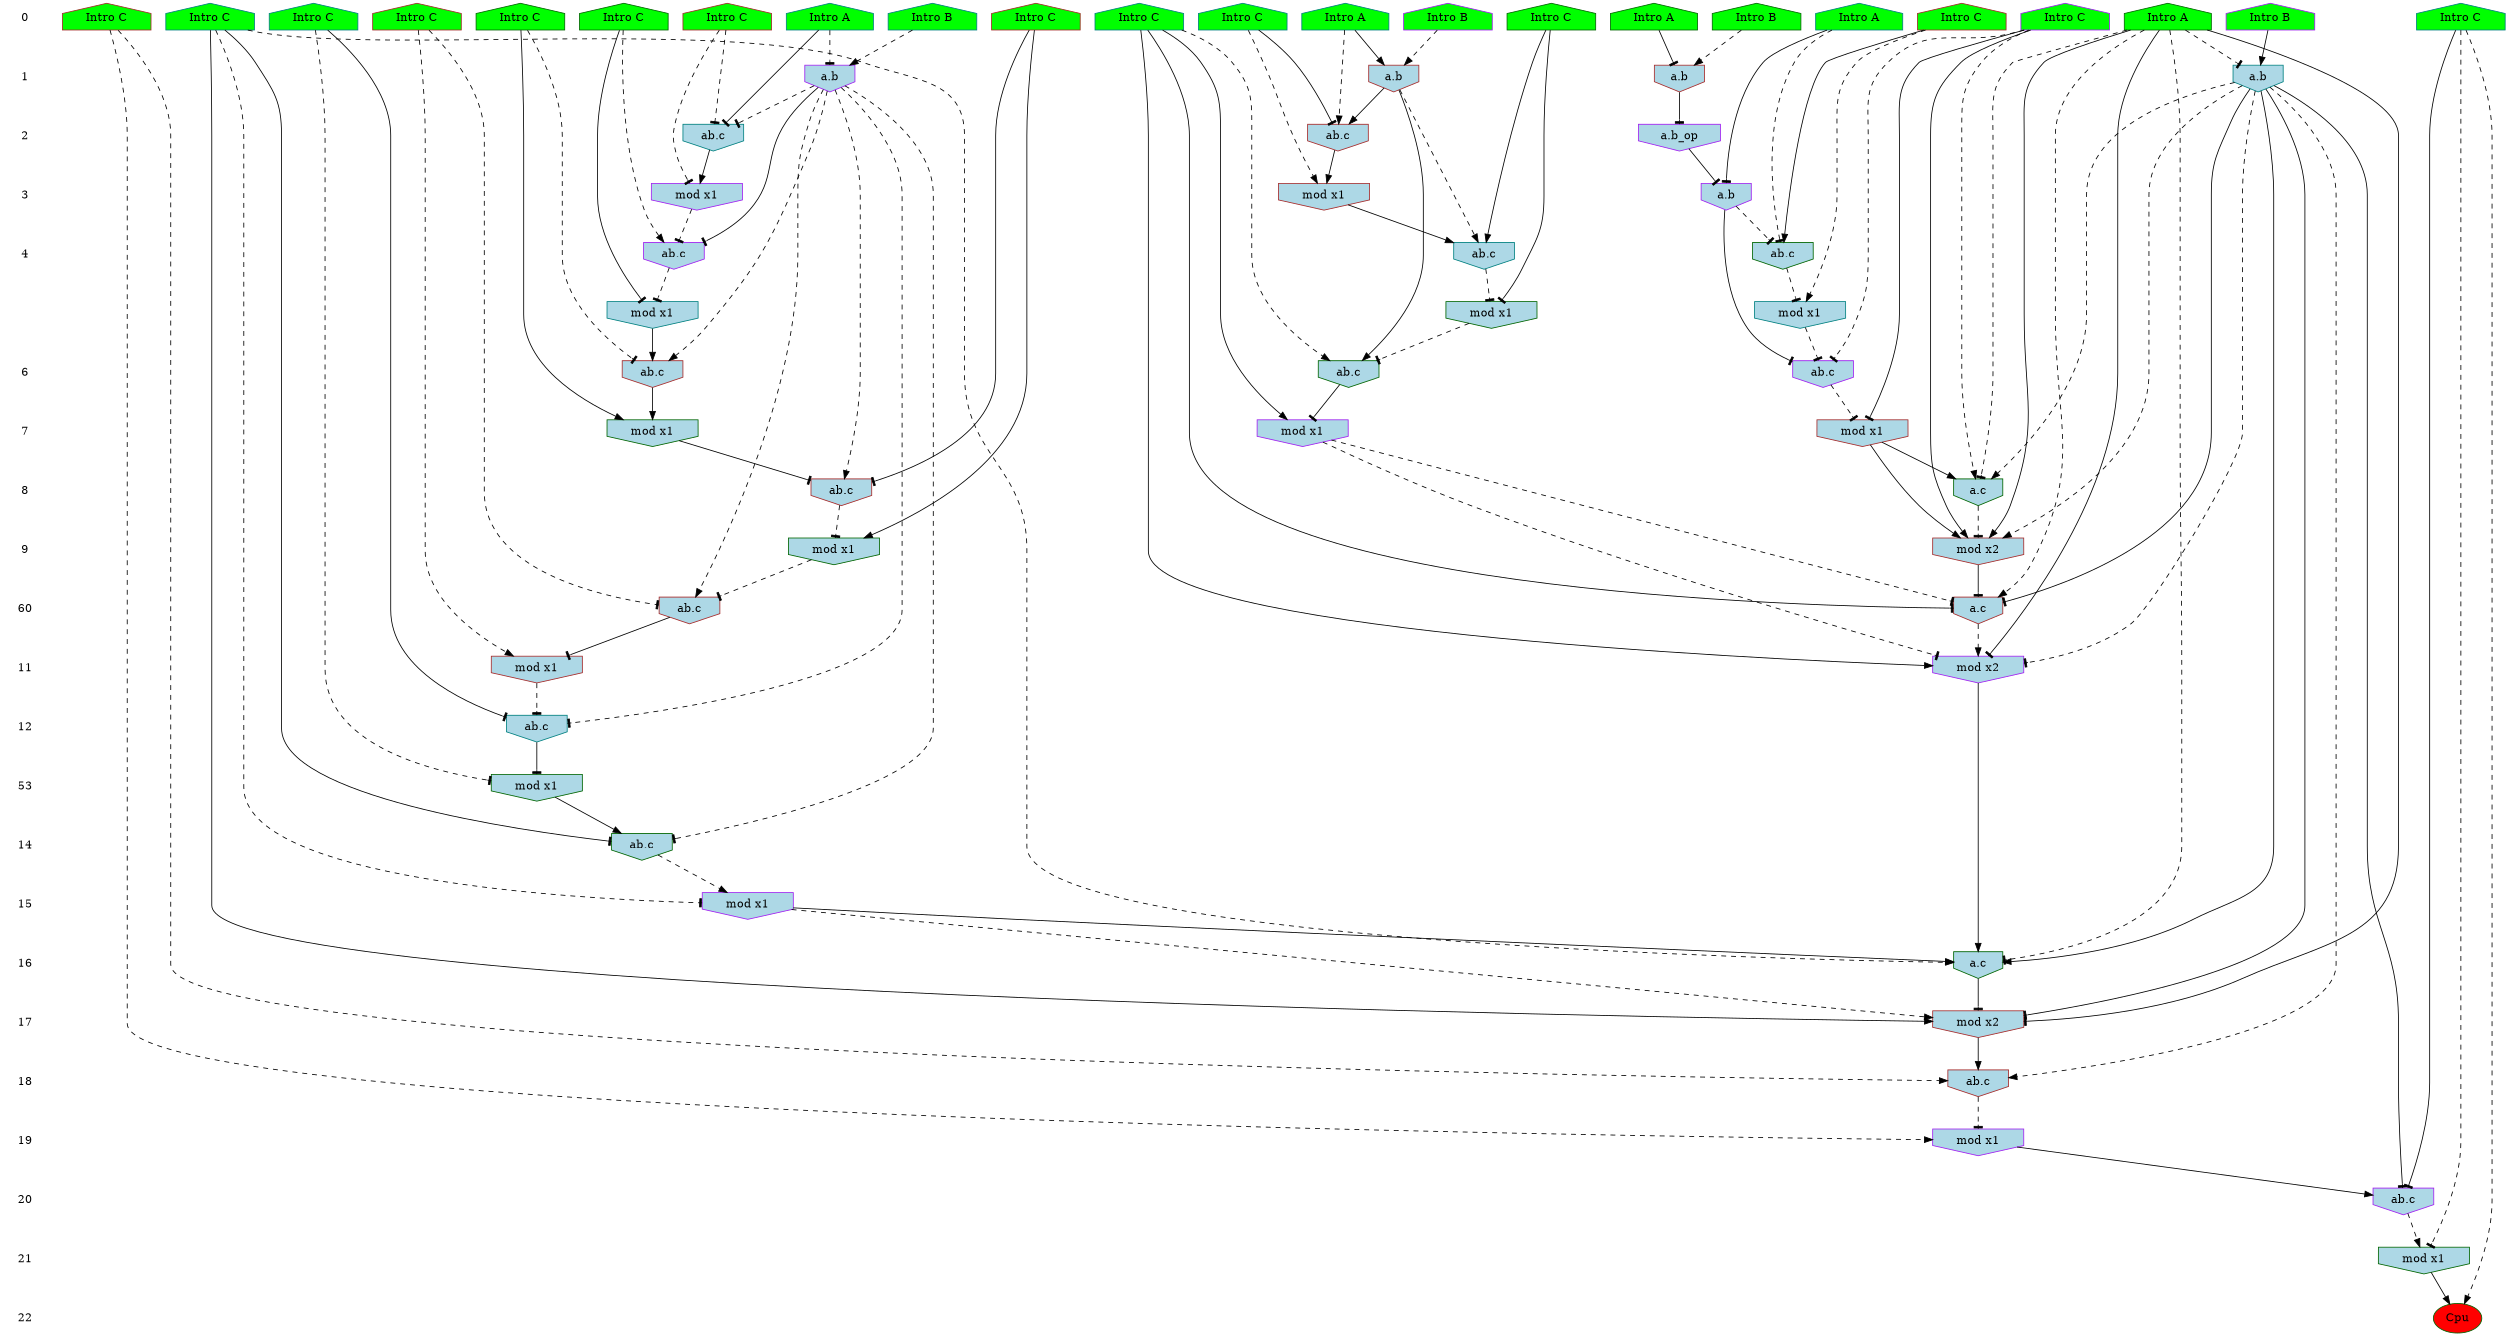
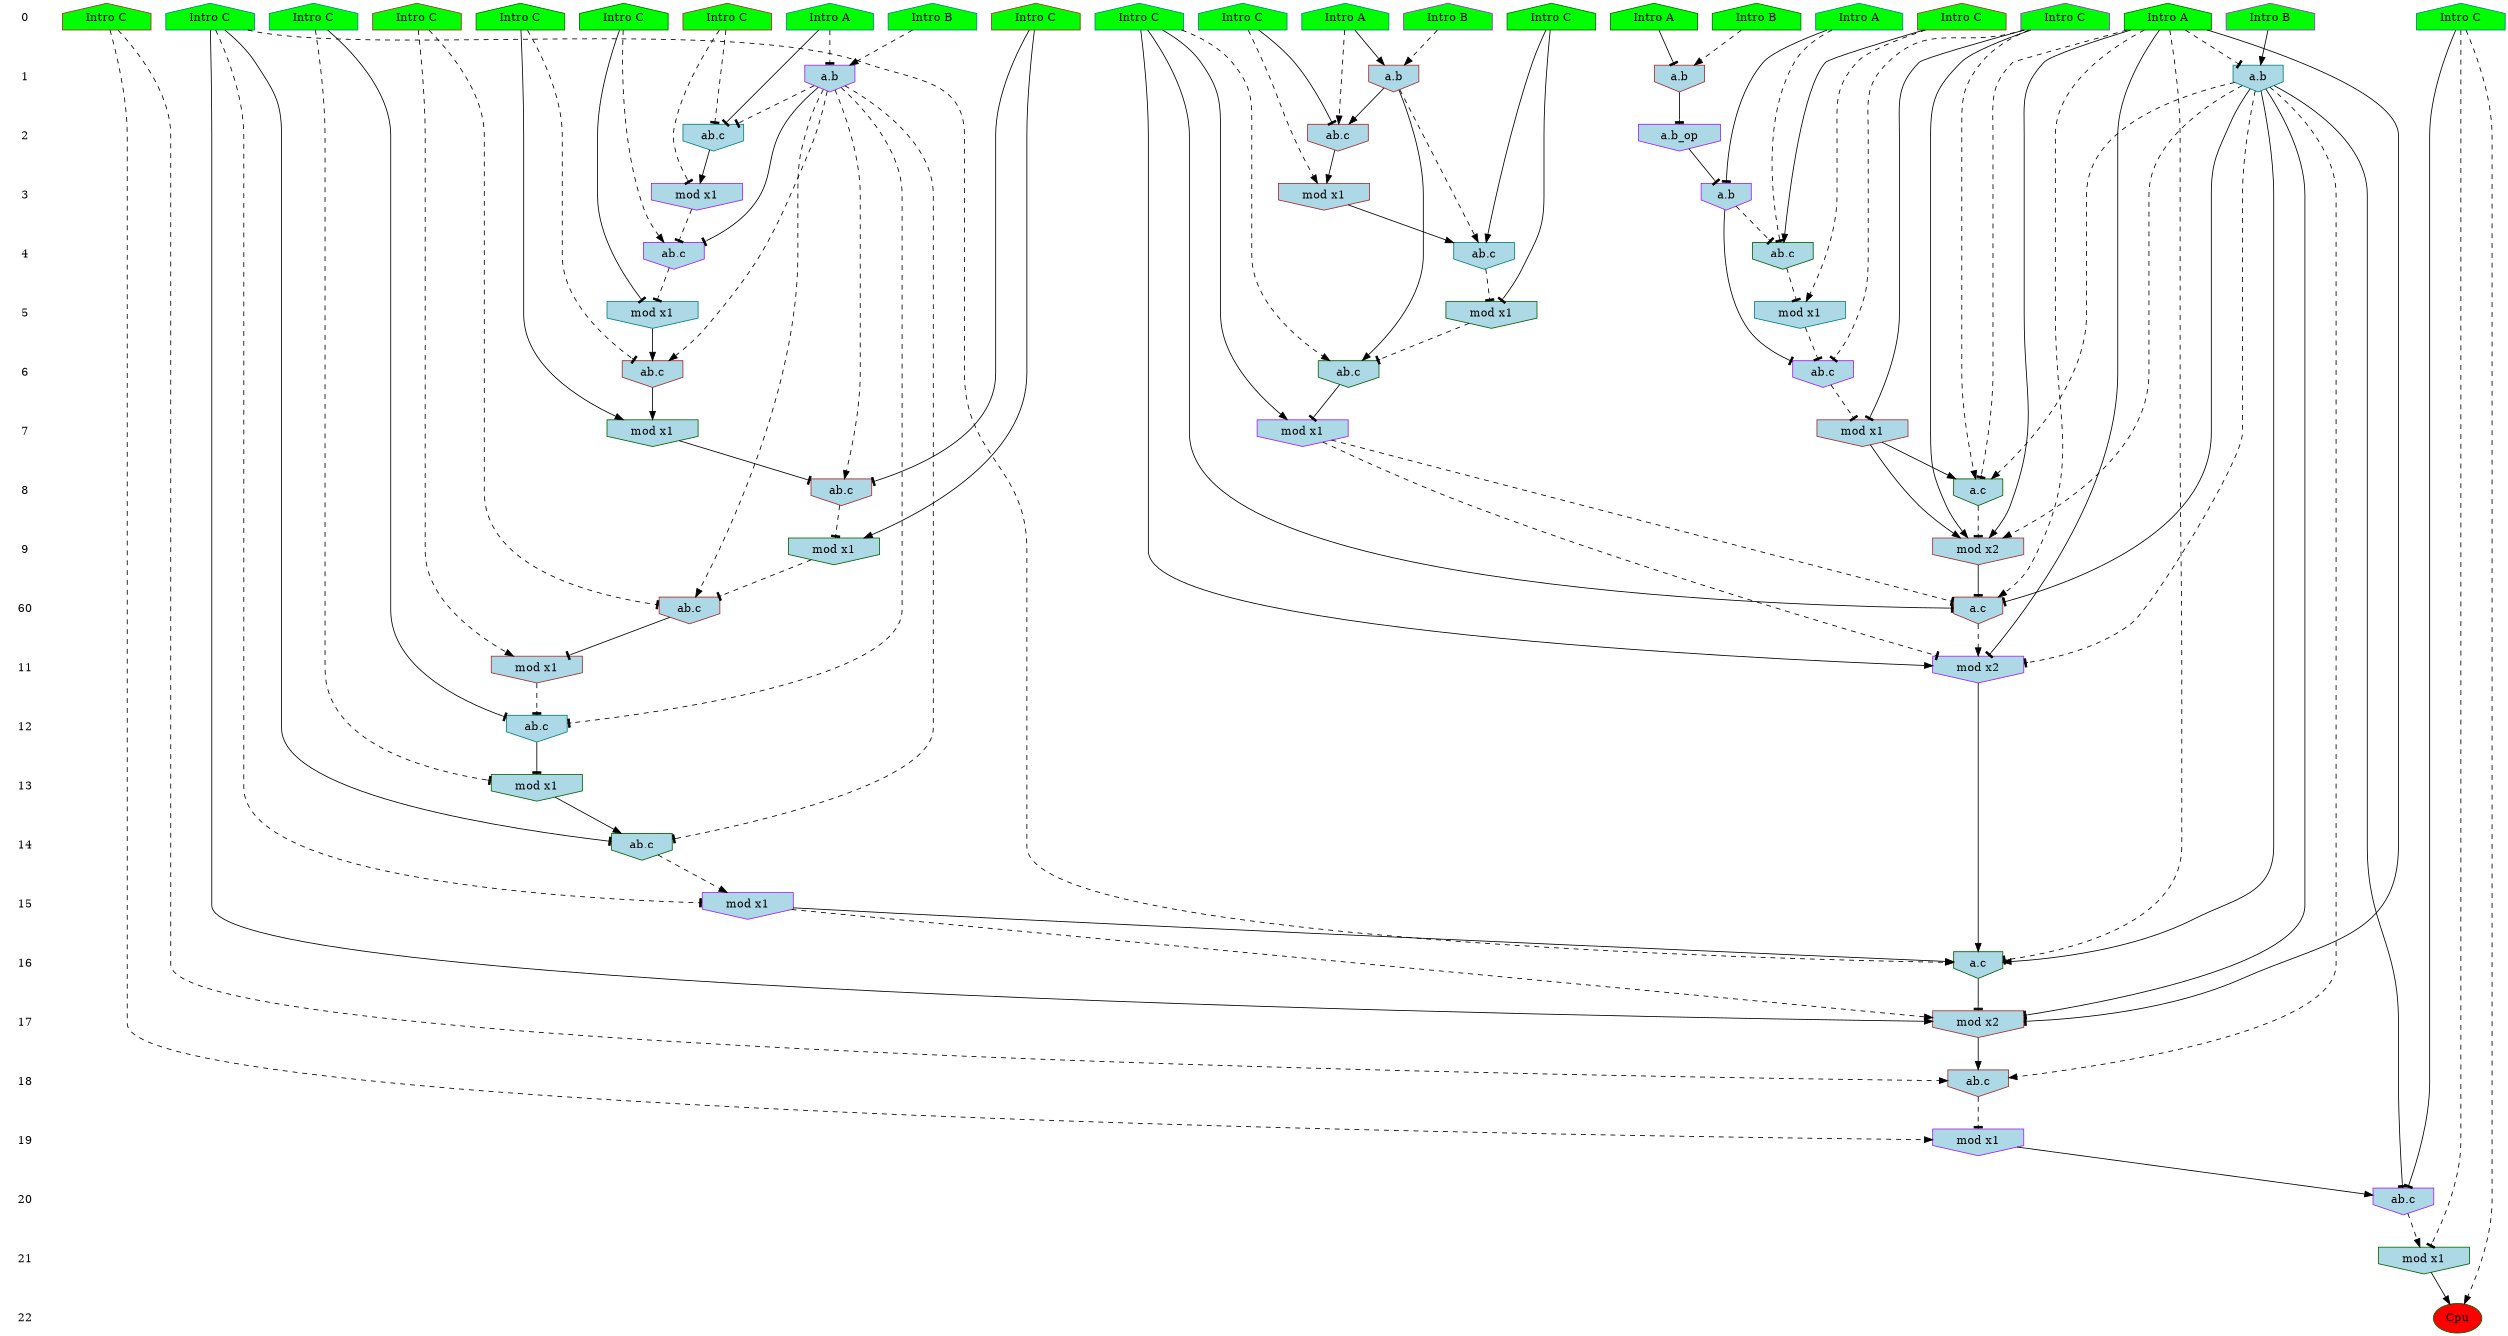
none -> (25, 314)
(25, 786) -> (25, 786)
